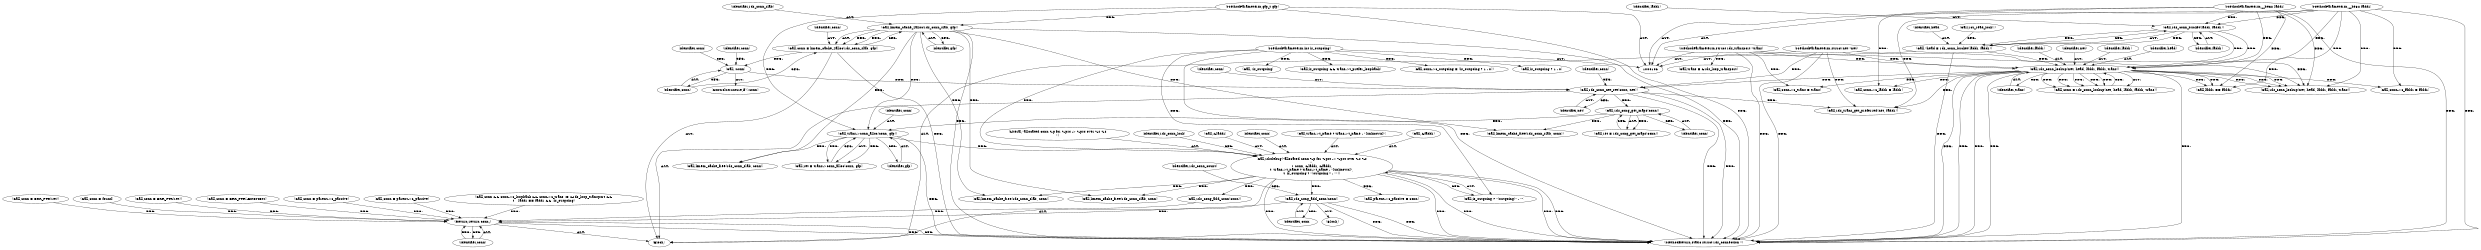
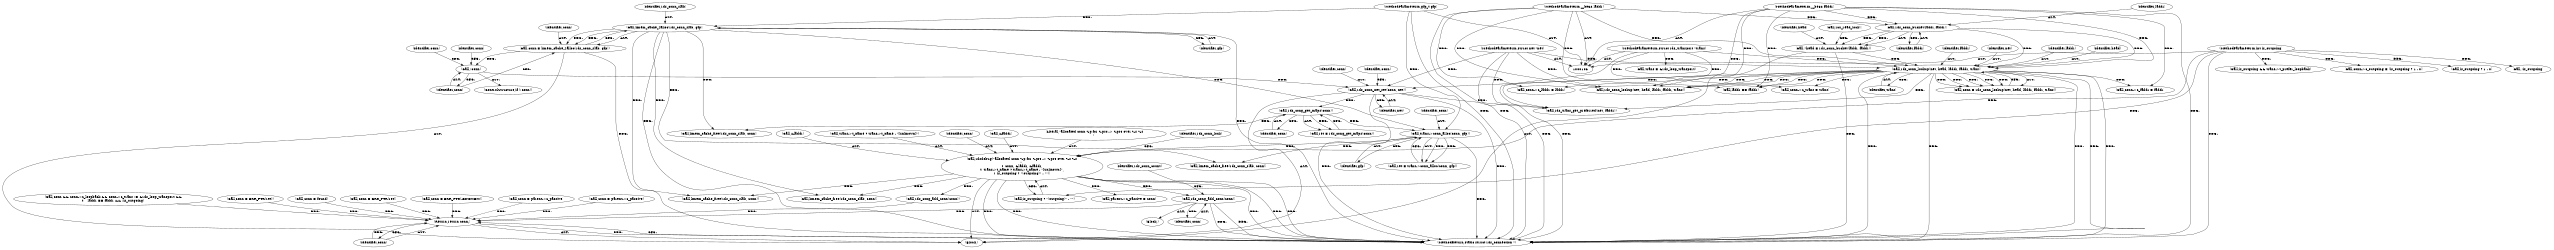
(2078, 40) -> none
